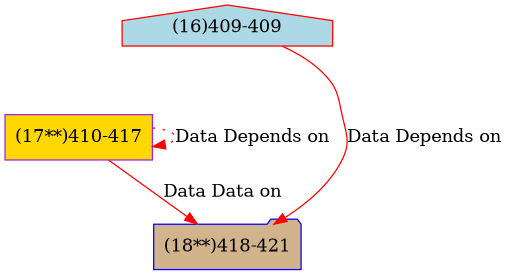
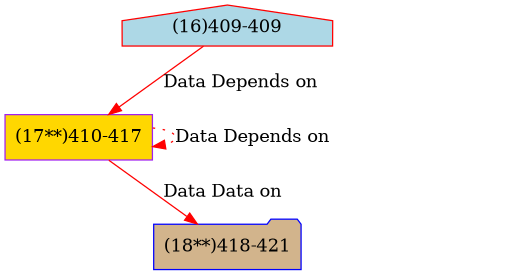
(346, 130) -> (161, 77)
